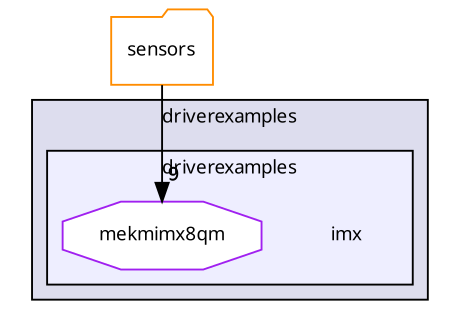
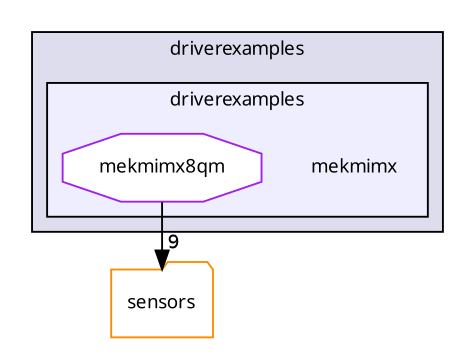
(162, 134) -> (162, 226)
(347, 236) -> (354, 168)
